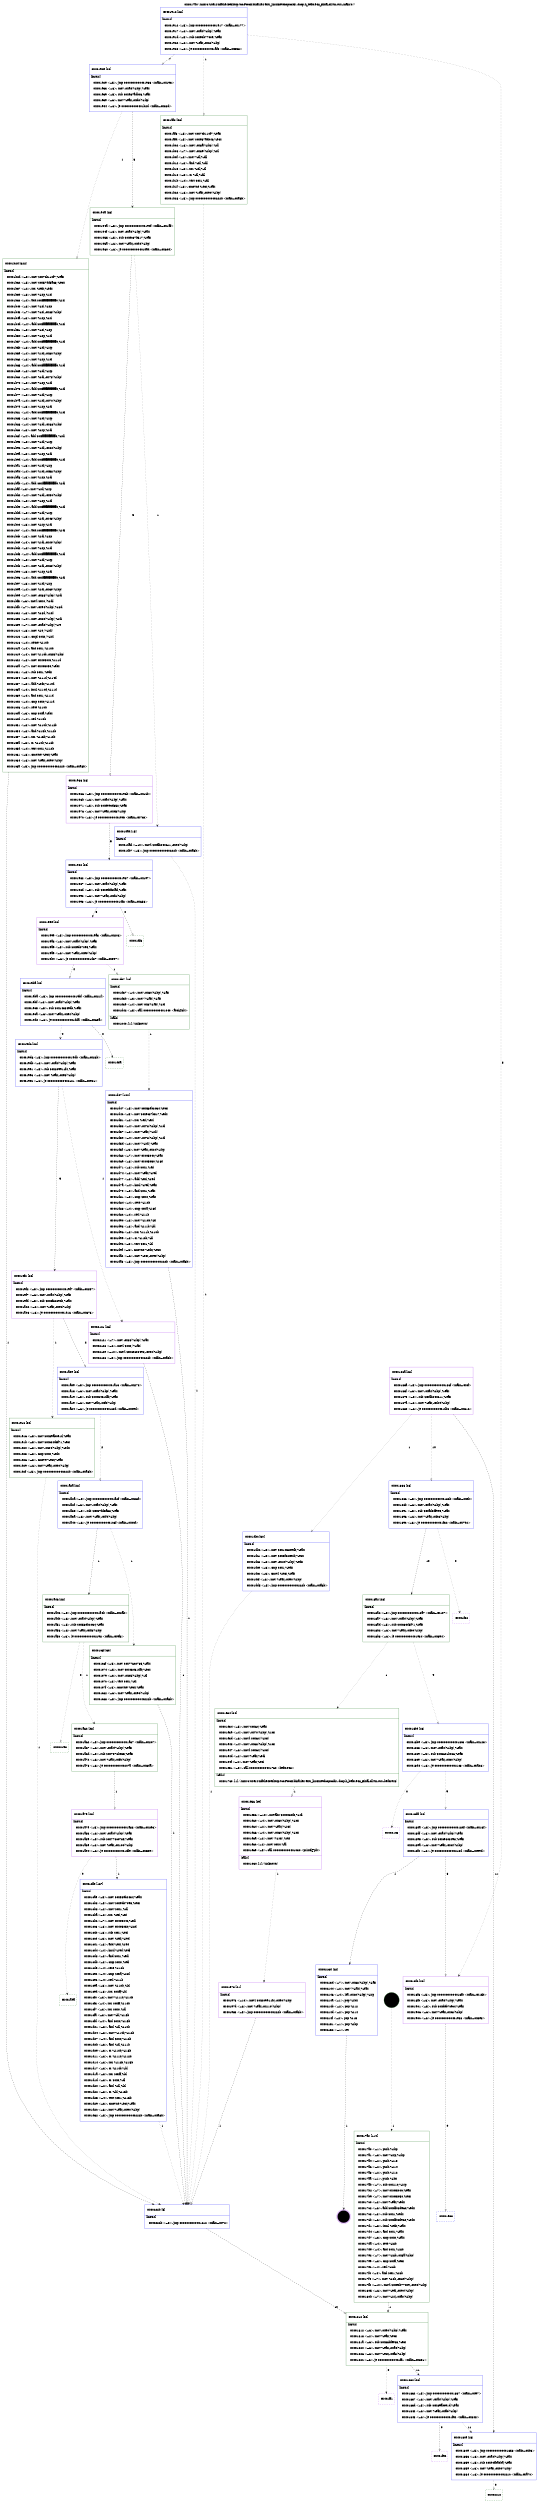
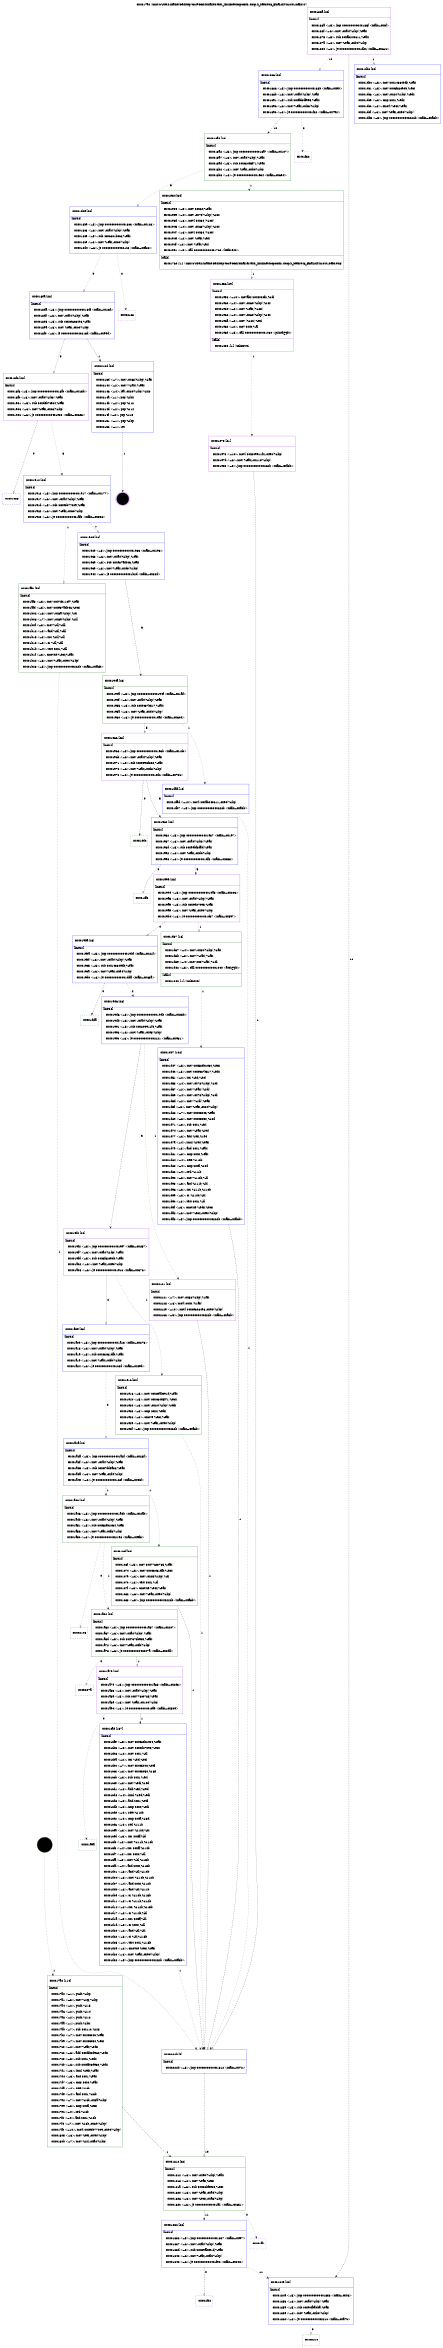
(46, 515) -> none
none -> (139, 841)
(501, 904) -> (56, 447)
none -> (84, 1690)
(209, 1892) -> none
